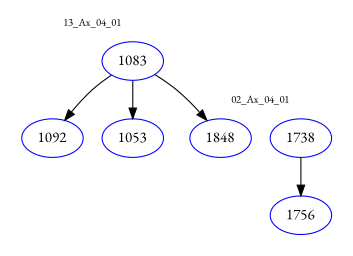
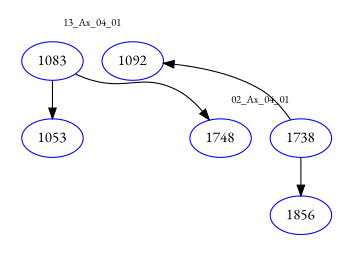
(90, 92) -> (239, 79)
(221, 138) -> (221, 138)
(301, 215) -> (301, 215)
